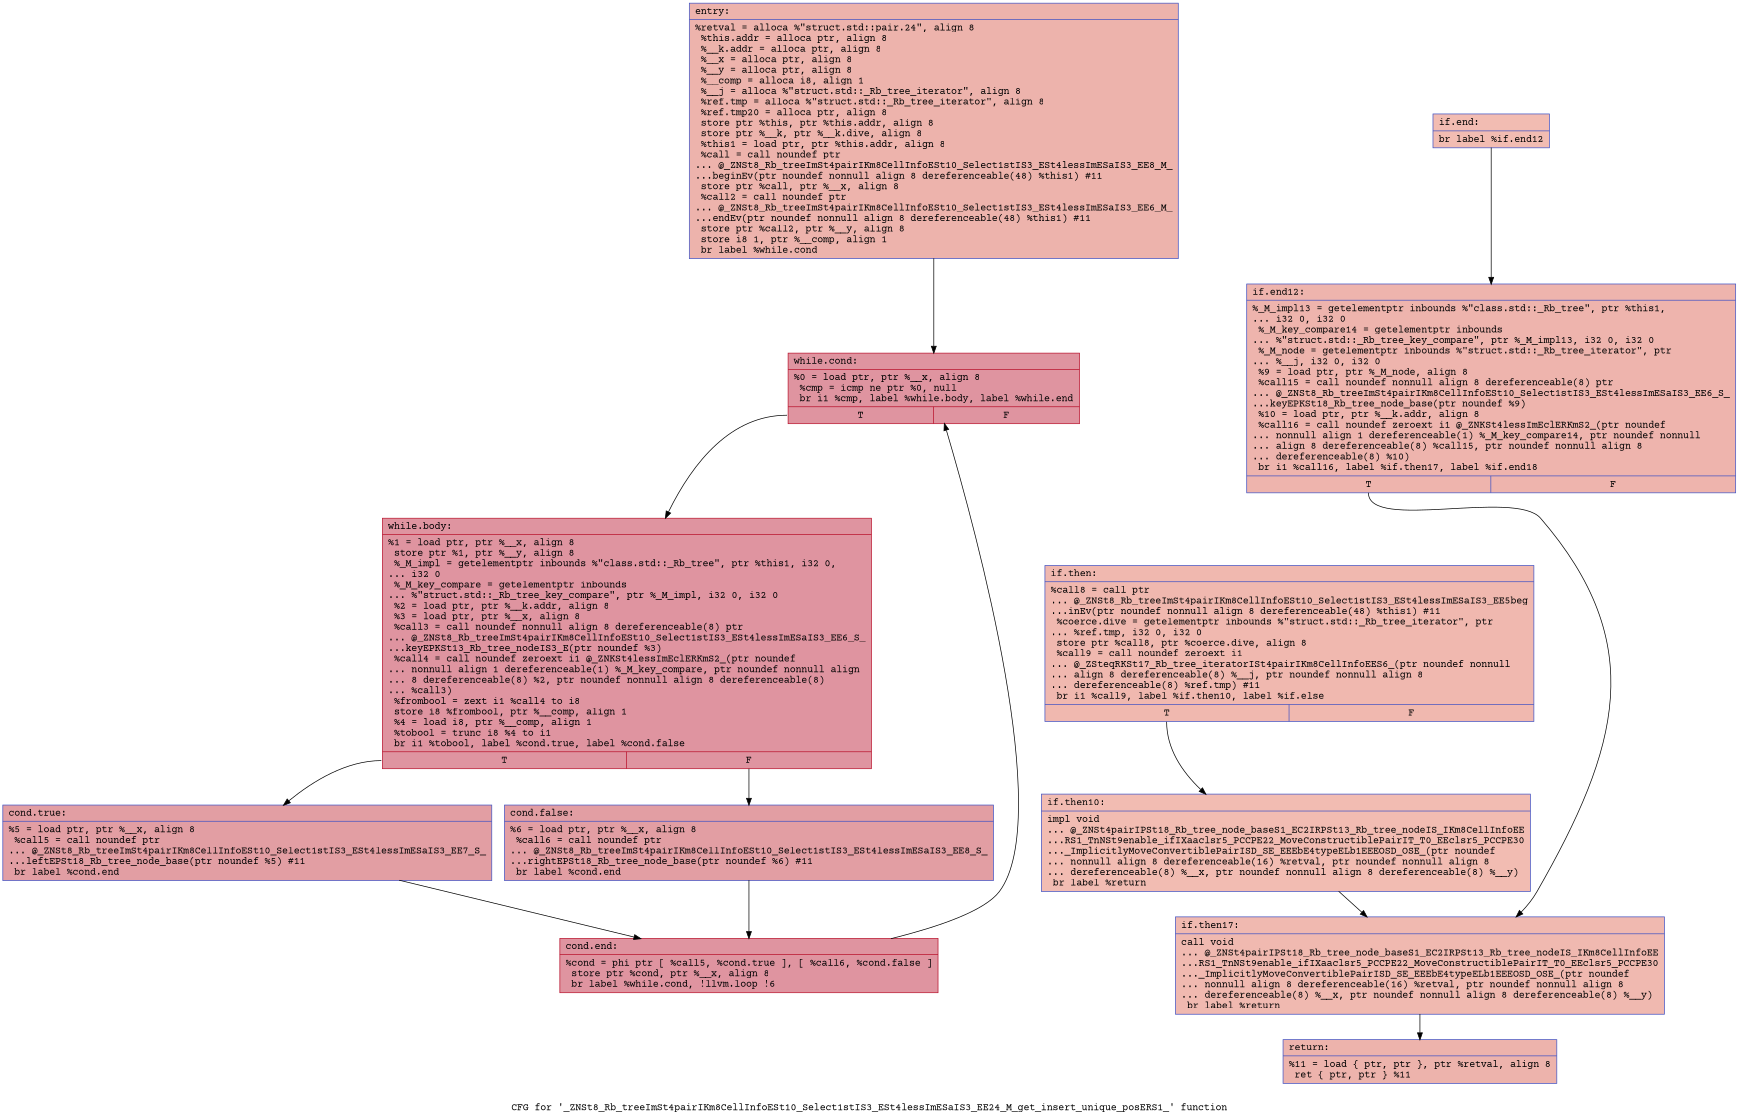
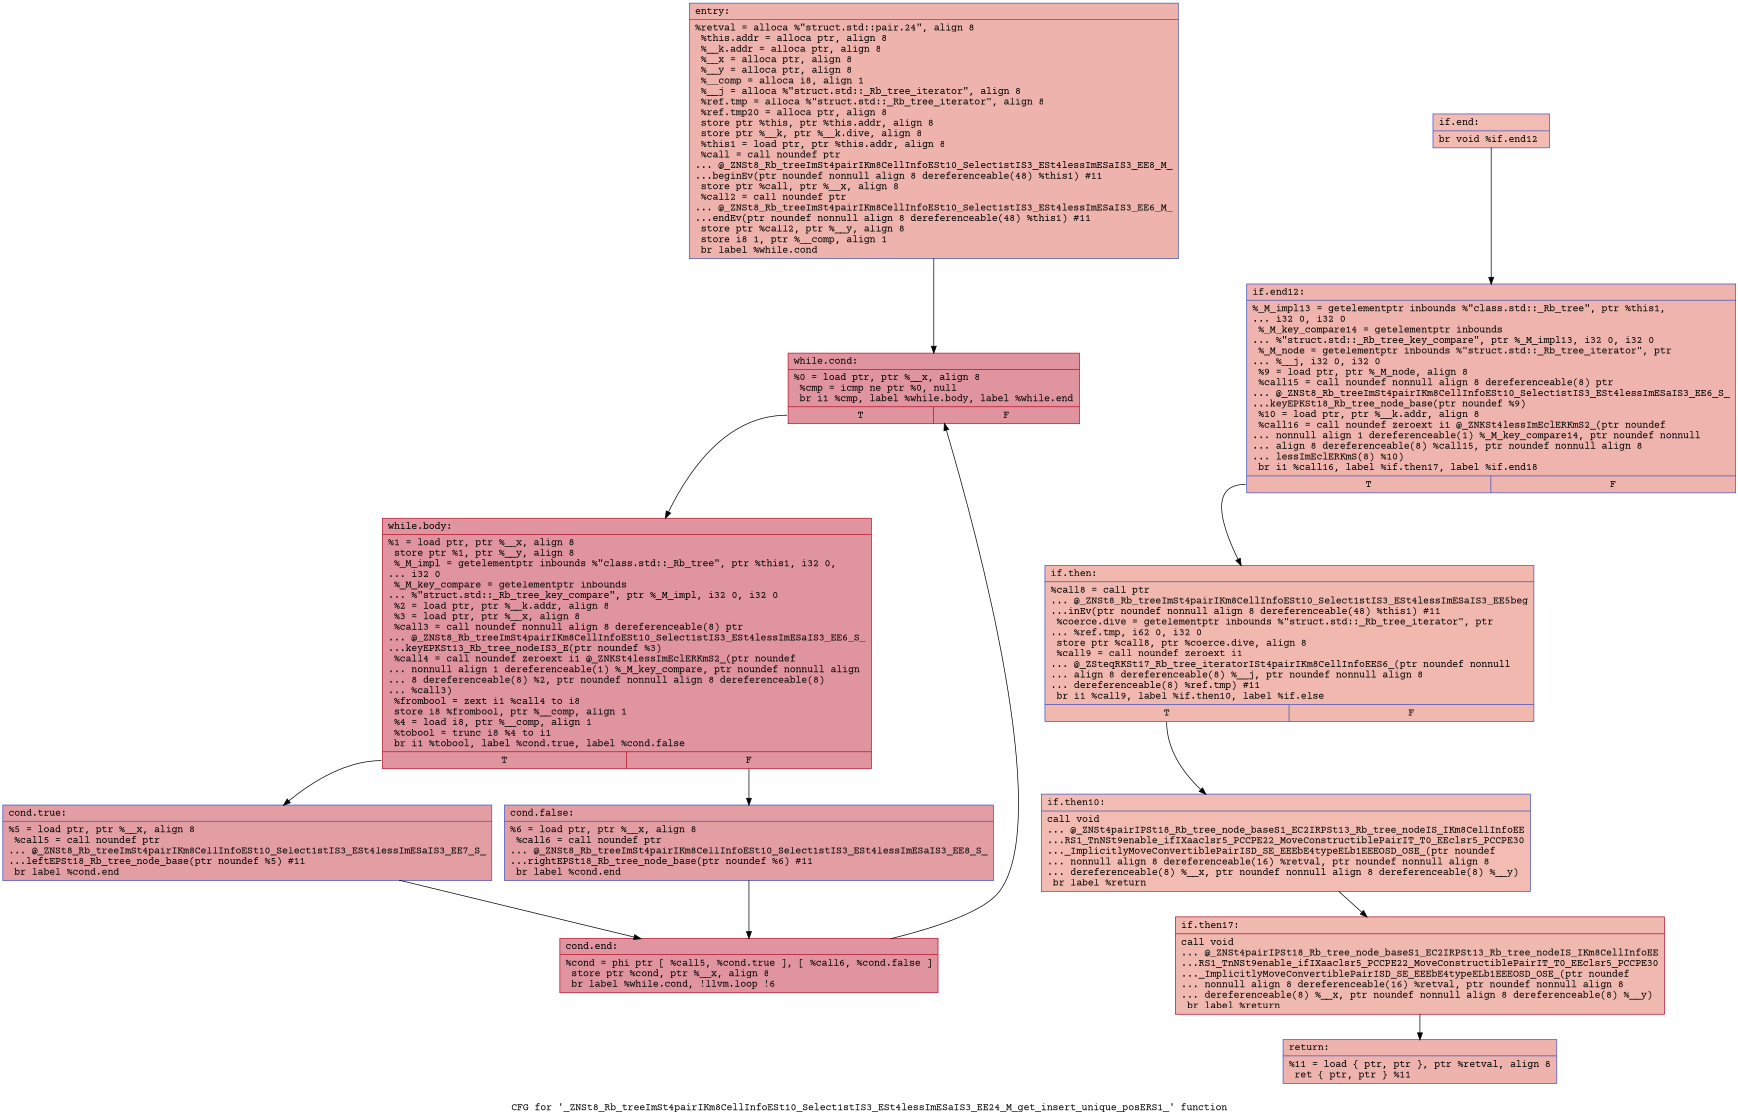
(1491, 139) -> (1488, 139)
(1331, 456) -> (1328, 456)
(1602, 627) -> (1223, 516)
(1126, 632) -> (1126, 632)
(1074, 819) -> (1074, 819)
(1420, 966) -> (1420, 966)
